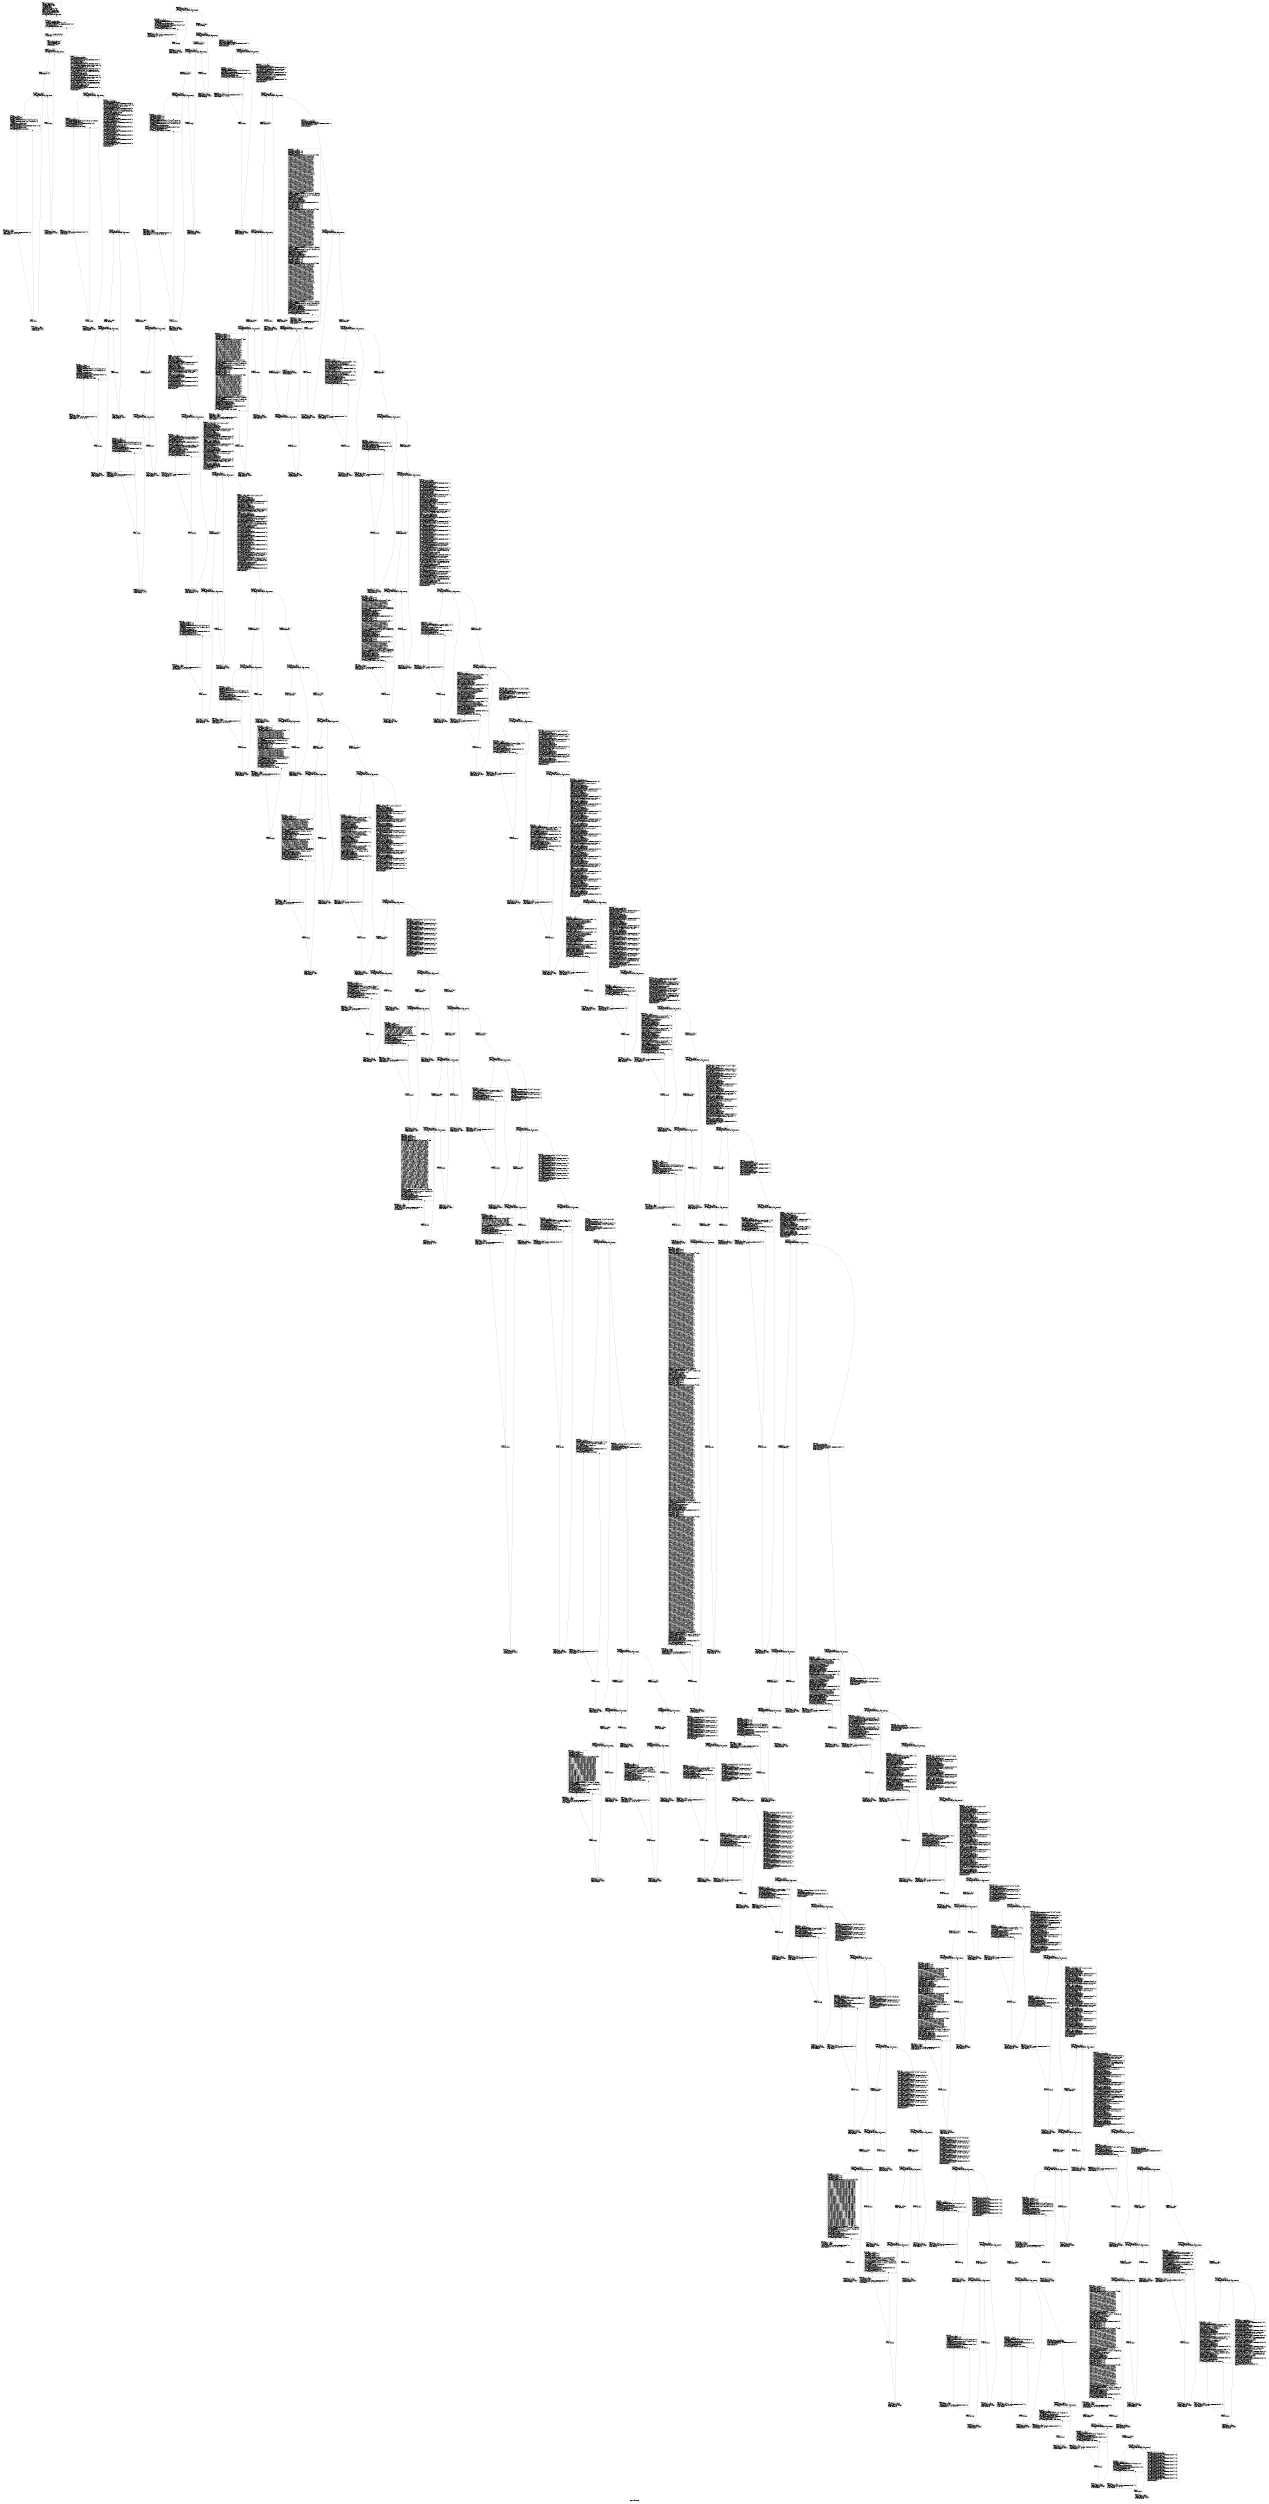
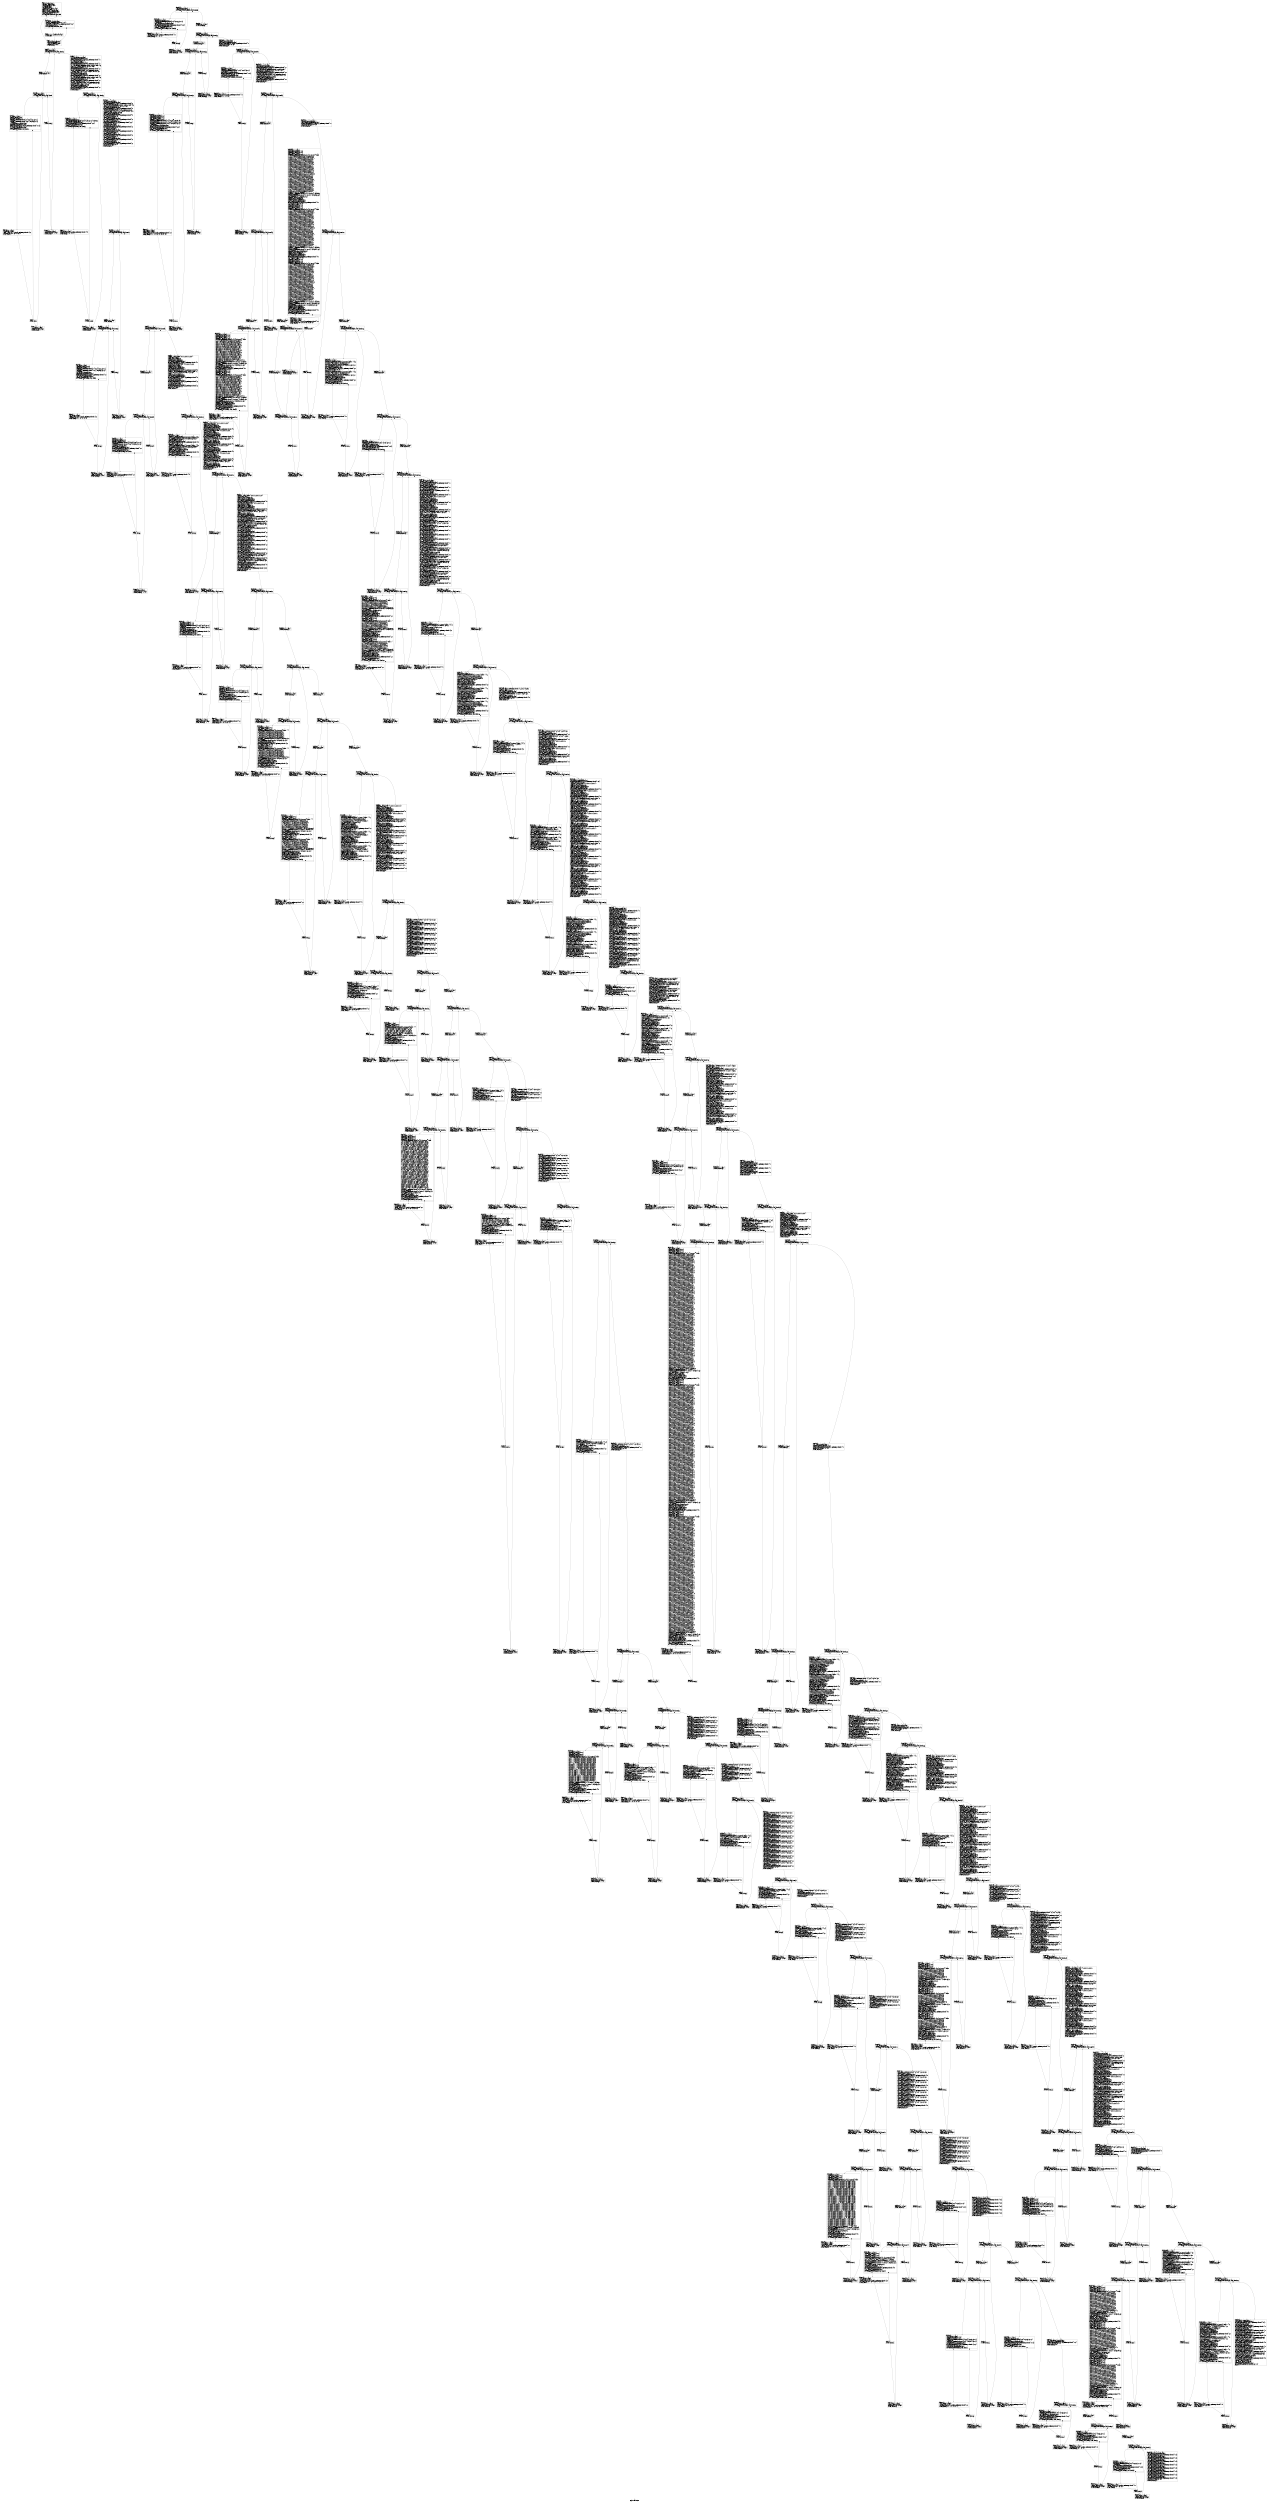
(141, 321) -> none
(600, 1225) -> none
(723, 1225) -> none
(697, 1711) -> none
